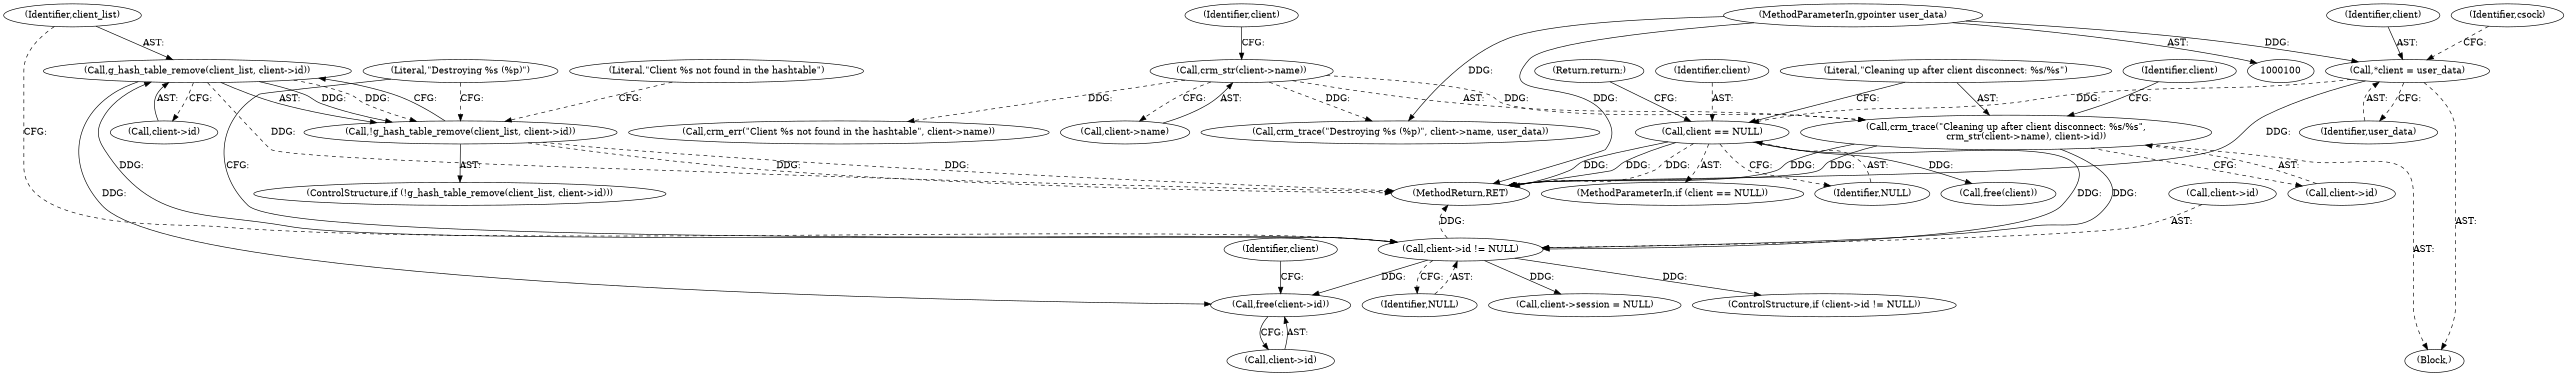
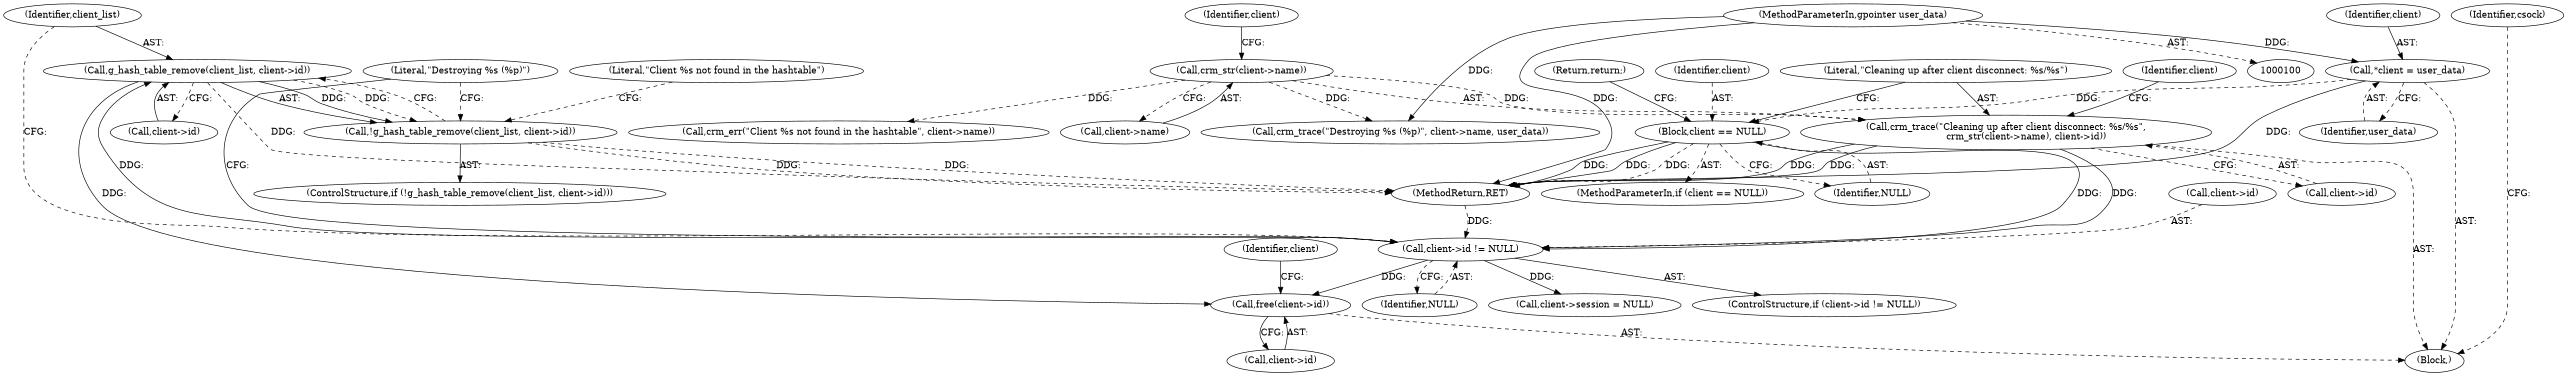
(2102, 38) -> (2102, 38)
(2461, 42) -> (2507, 200)
(388, 93) -> (388, 93)
(1712, 132) -> (1712, 132)
(1998, 194) -> none
(1440, 225) -> (1468, 219)
(1676, 277) -> (1676, 277)
none -> (1863, 348)
